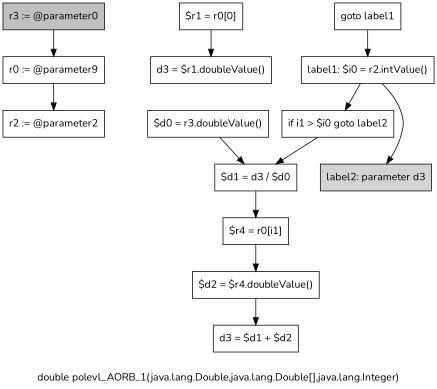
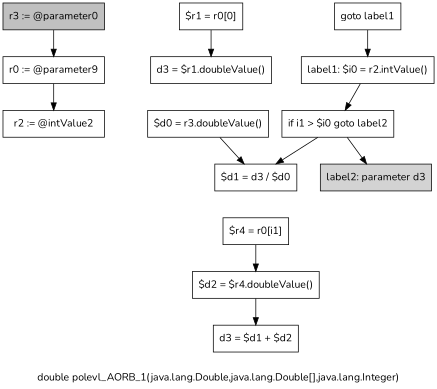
(403, 119) -> (355, 148)
(54, 124) -> (54, 124)
(256, 201) -> none
